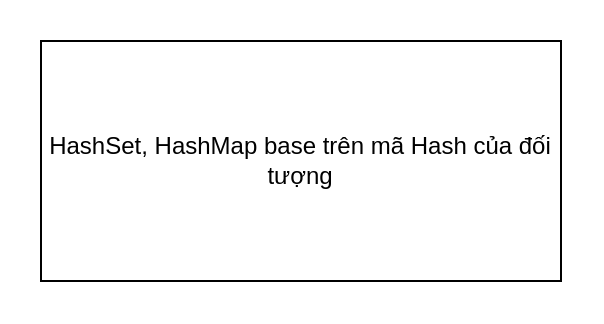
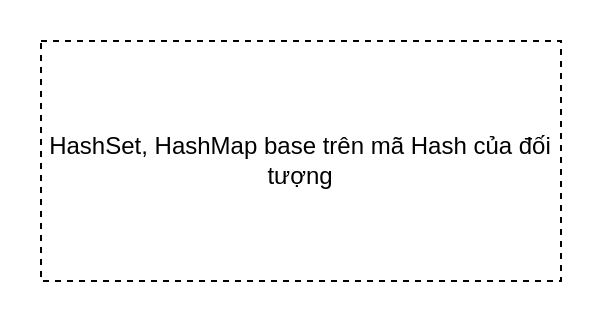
(301, 161) -> (301, 161)
